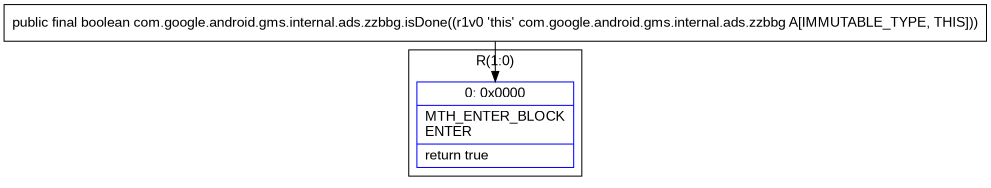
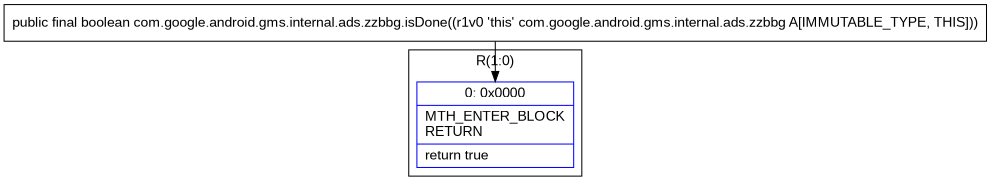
(448, 132) -> (454, 132)
